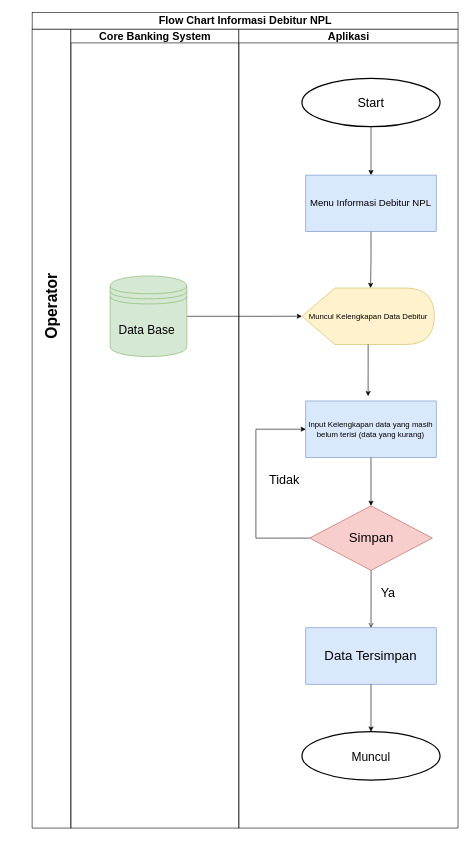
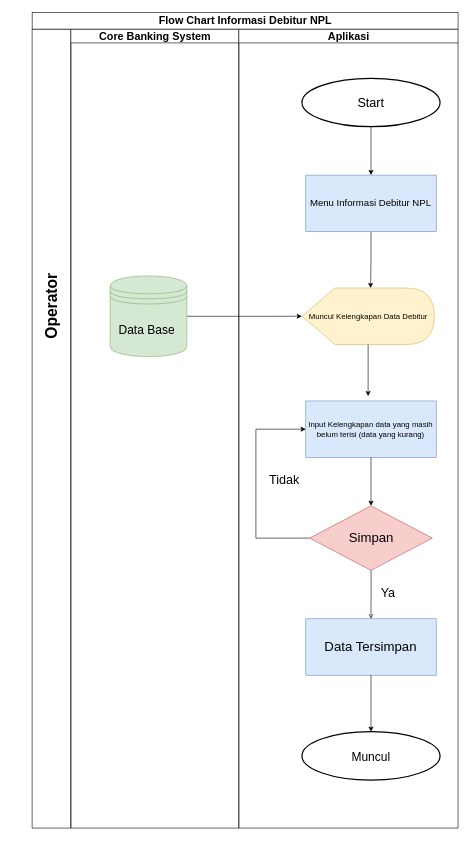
(371, 656) -> (371, 647)
